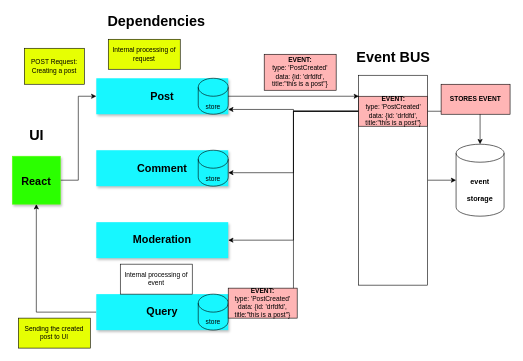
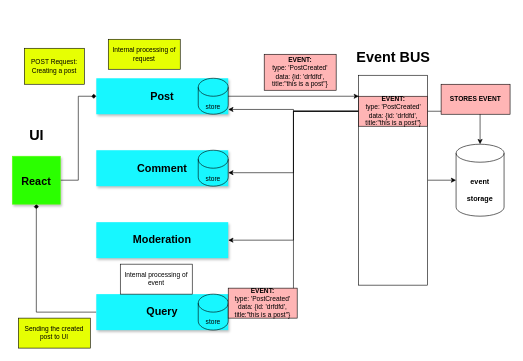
(156, 21) -> none
(90, 96) -> (90, 96)
(36, 209) -> (36, 210)
